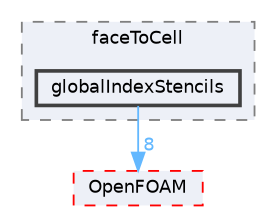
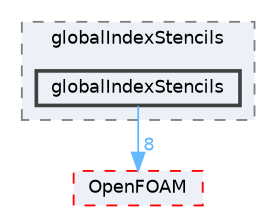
(138, 39) -> (138, 39)
